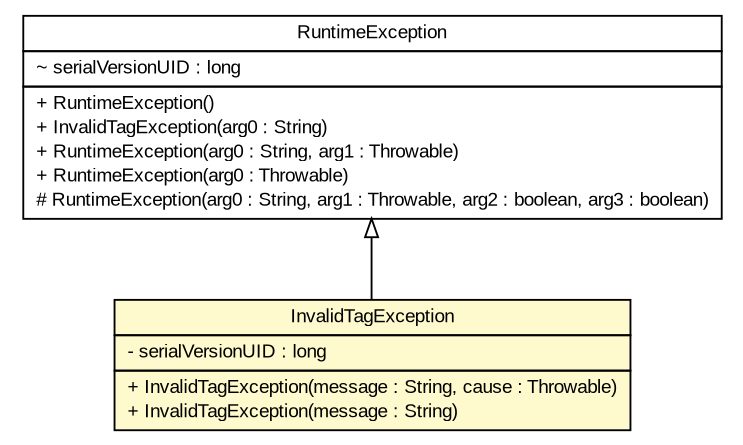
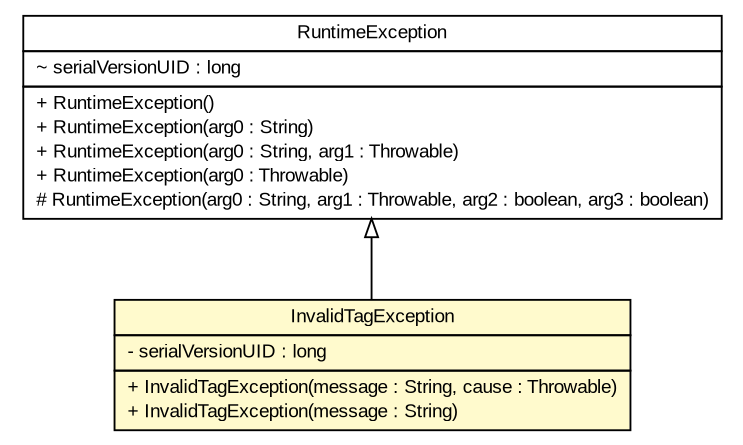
(183, 128) -> (175, 128)
